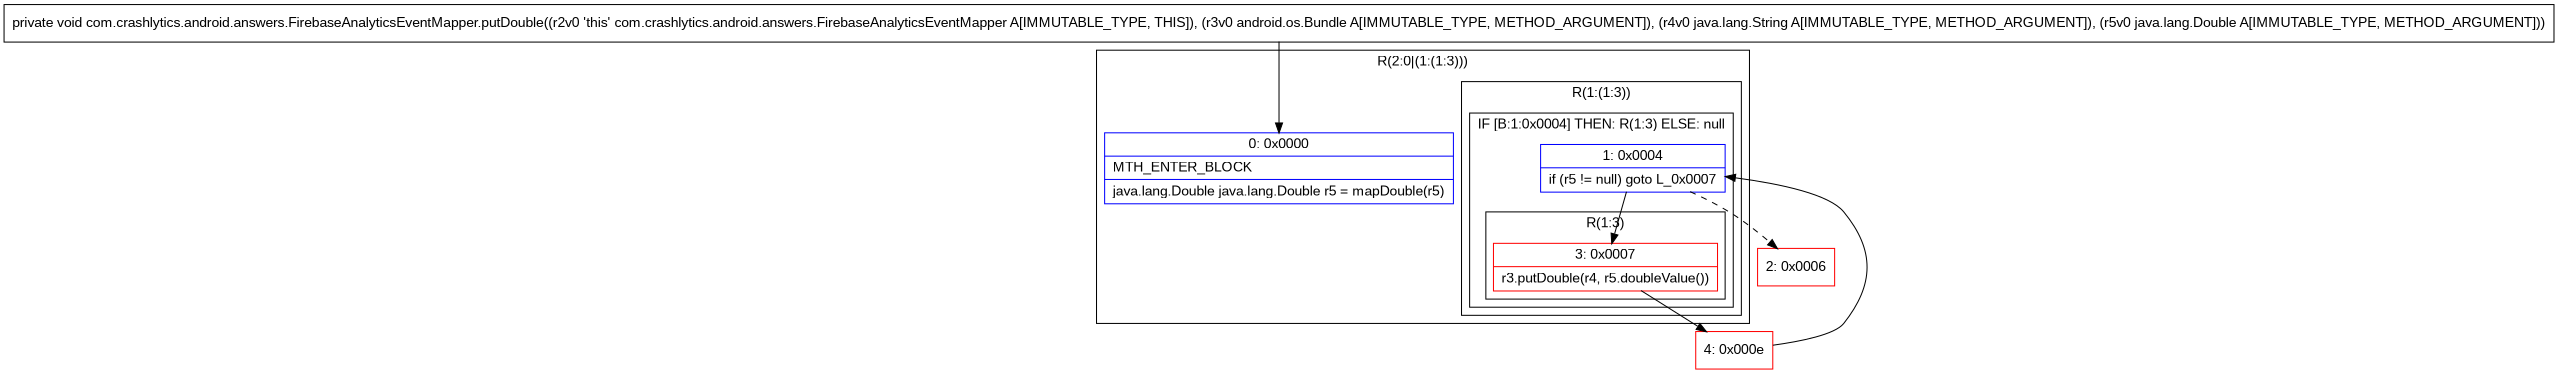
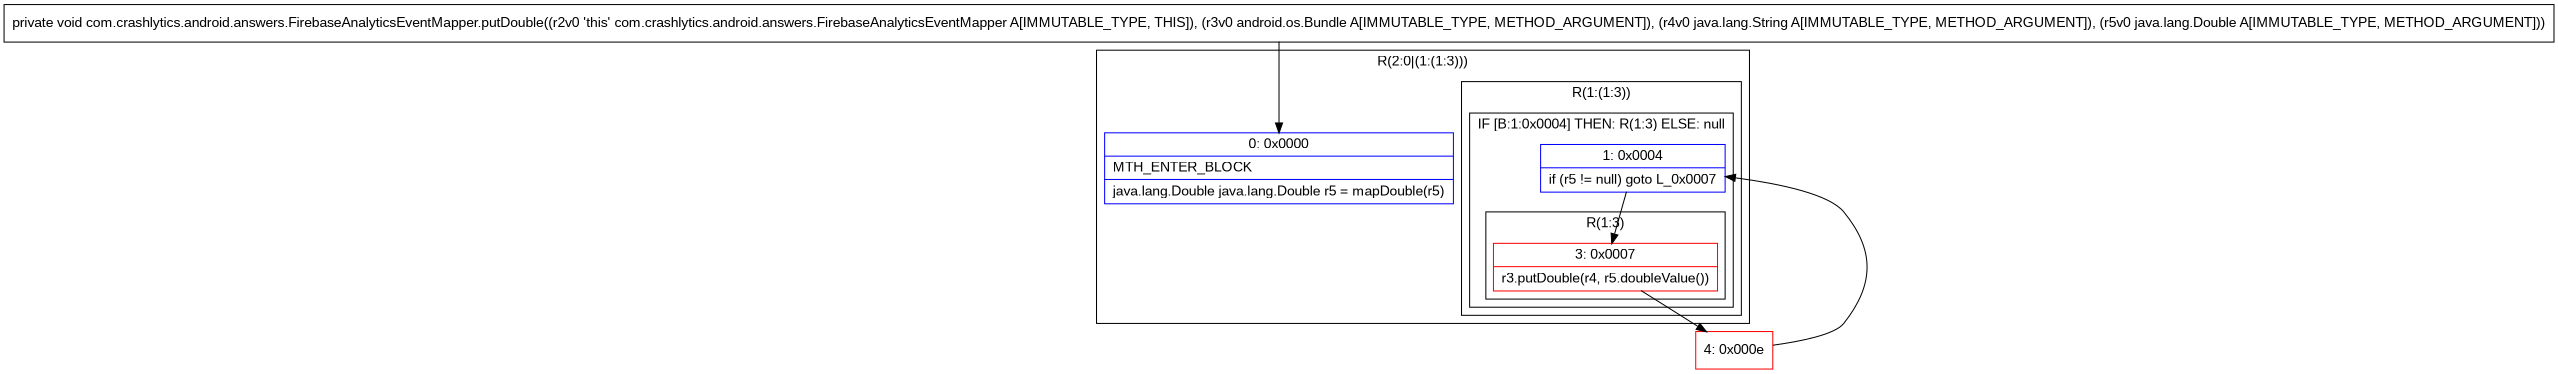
(1796, 267) -> none
